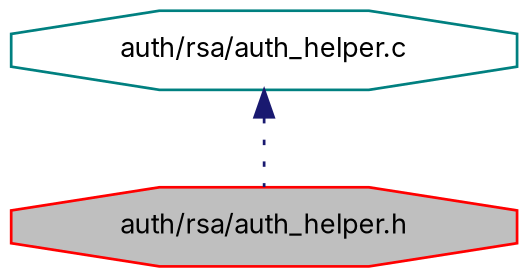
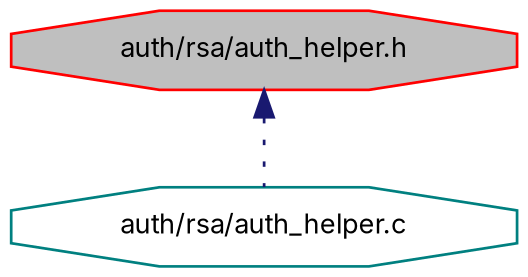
(264, 153) -> (264, 153)
